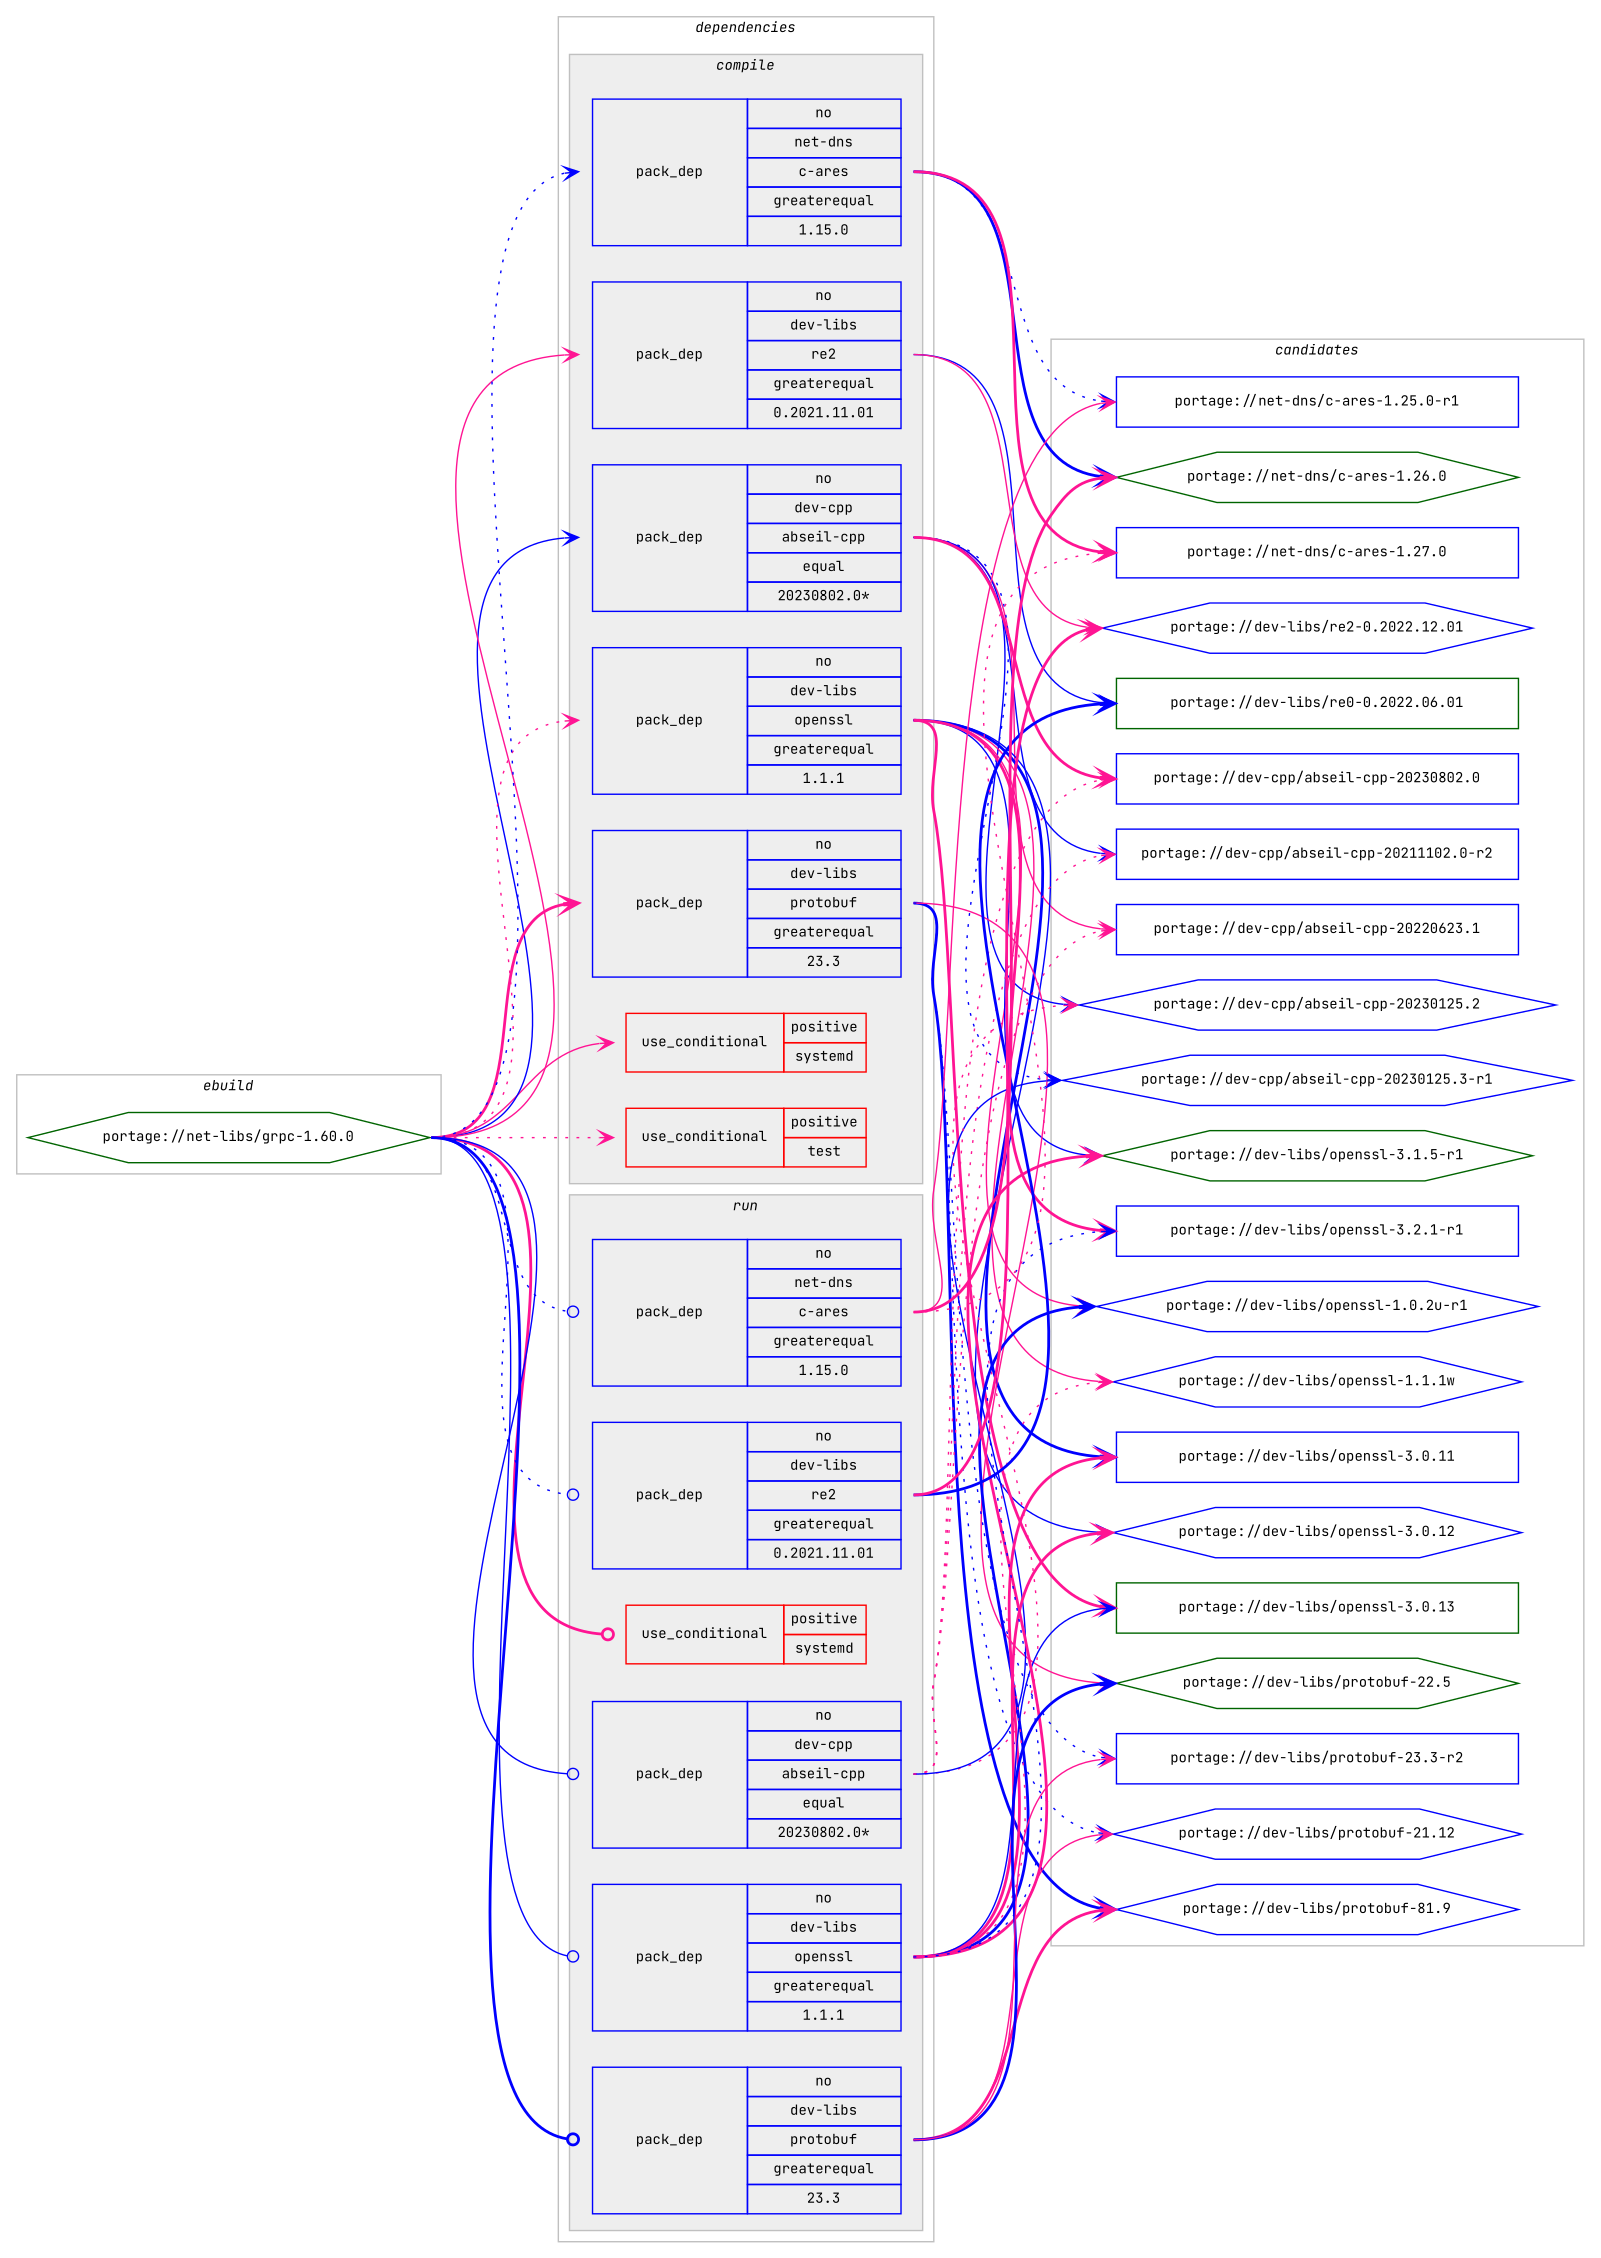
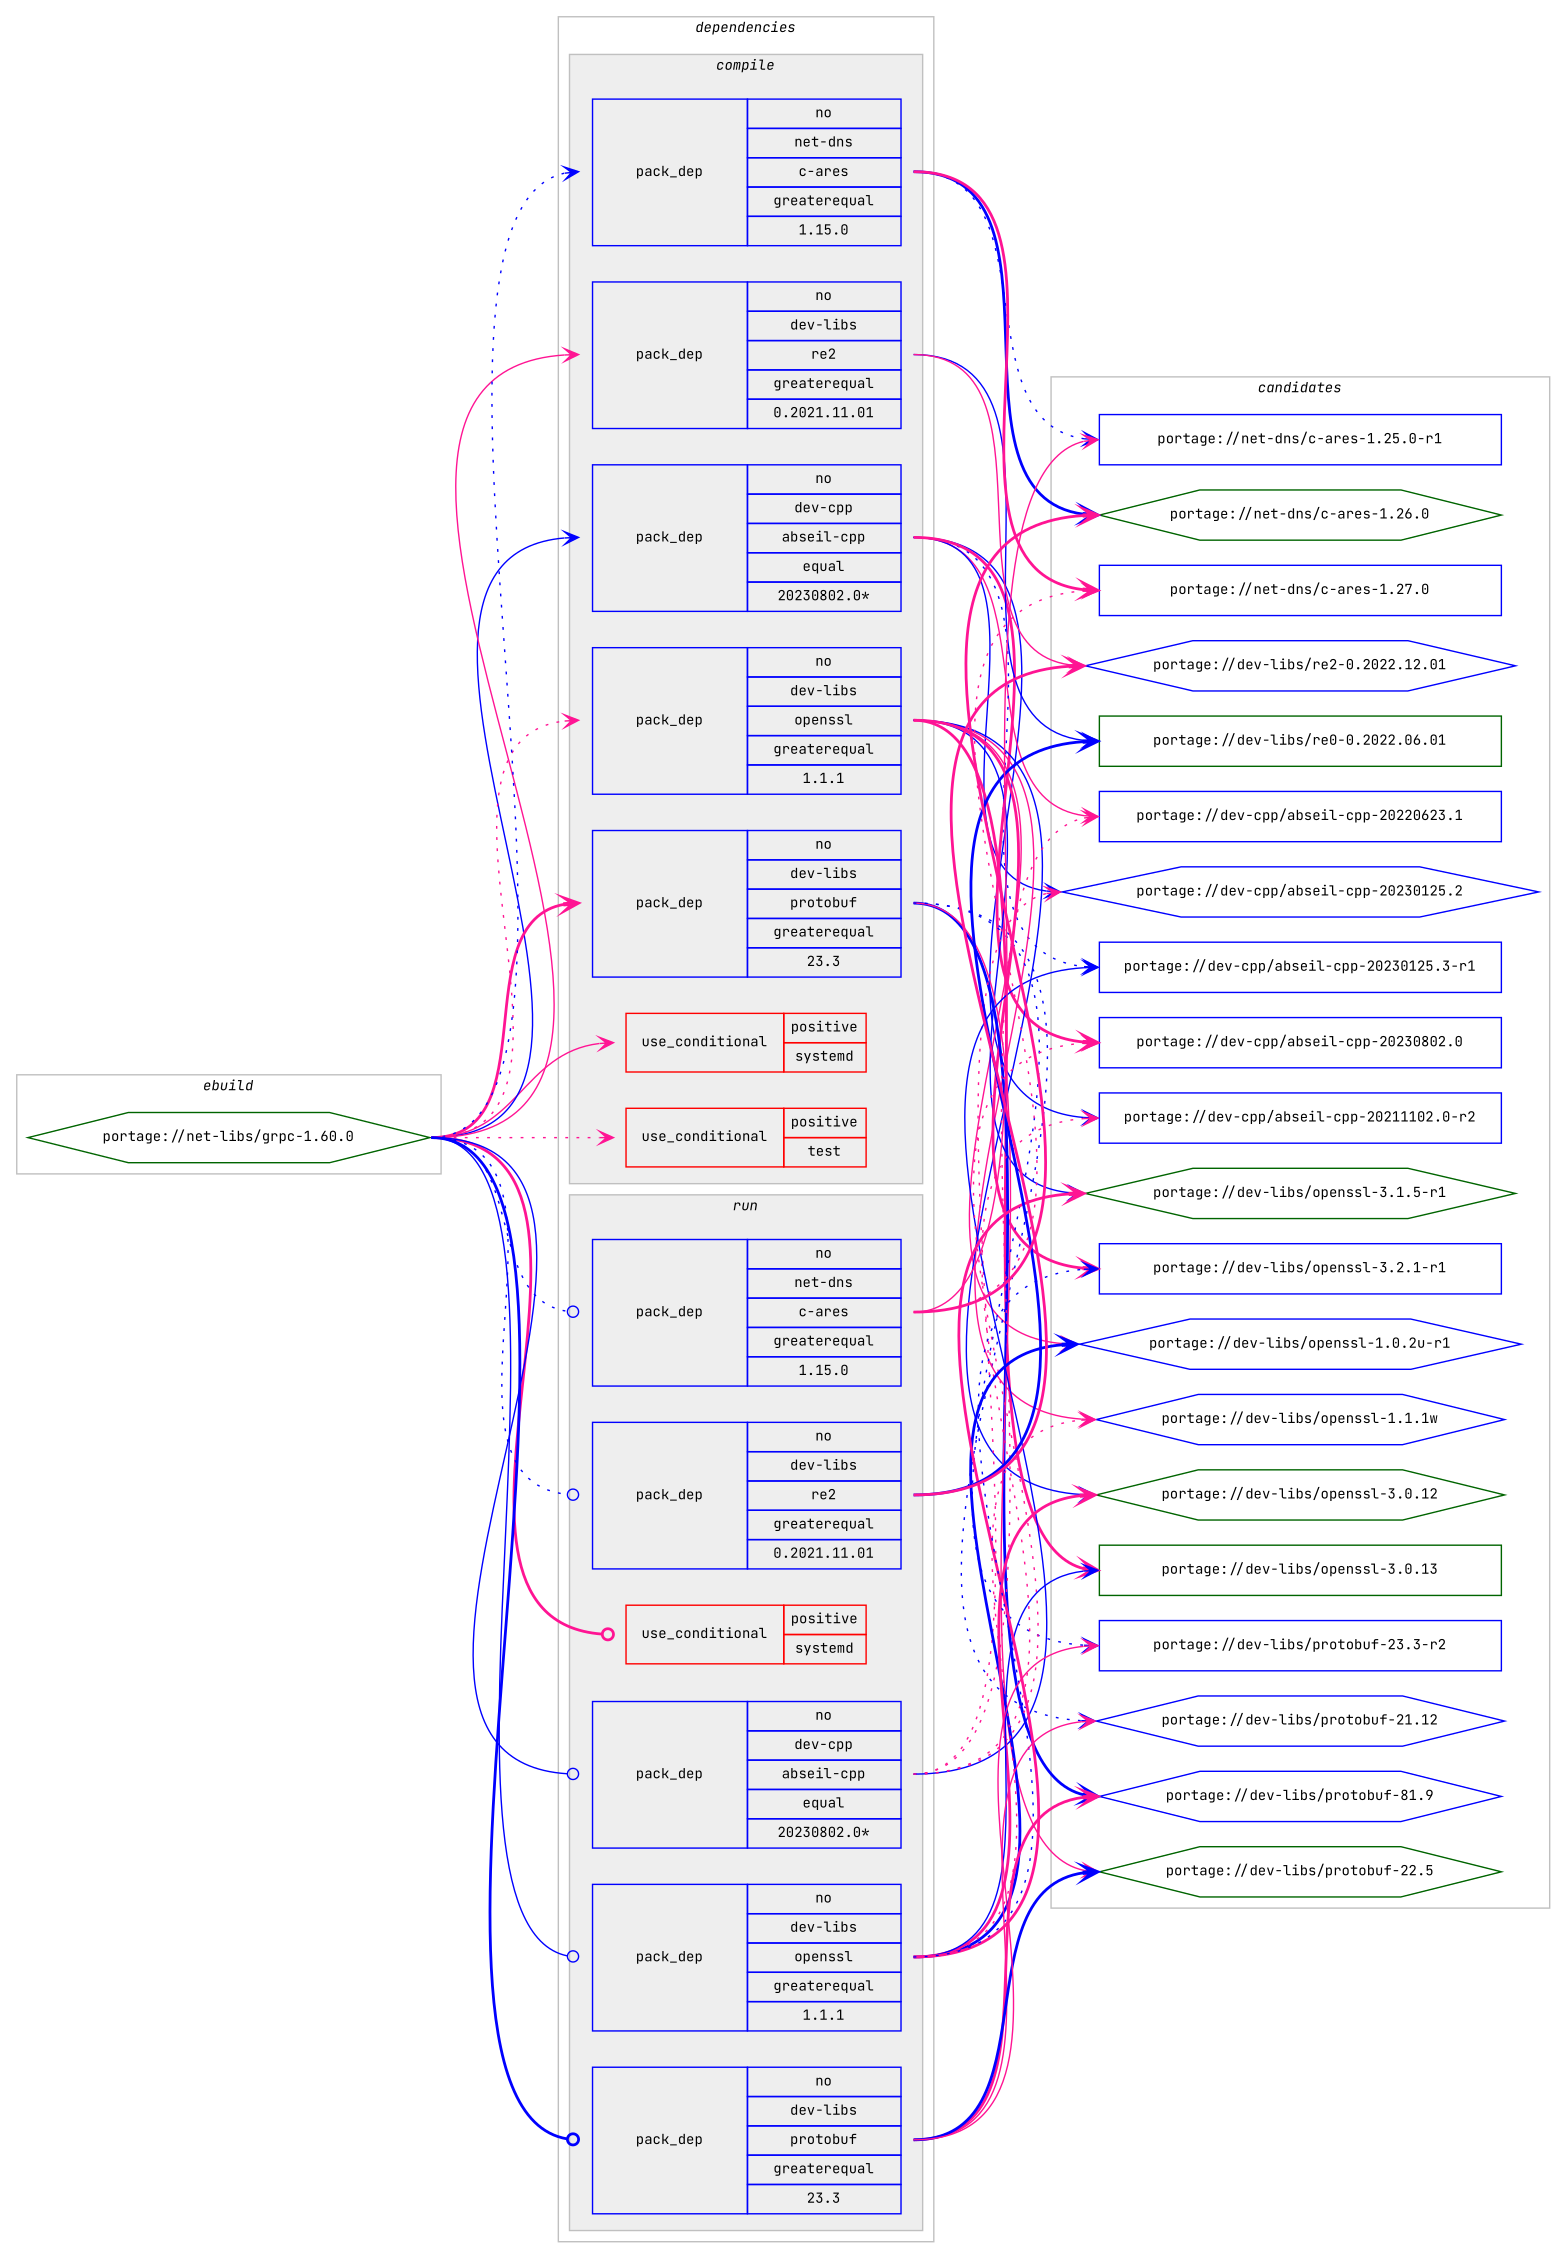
(1317, 1080) -> (1300, 967)
(1317, 1457) -> none
(1317, 1533) -> (1300, 1495)
